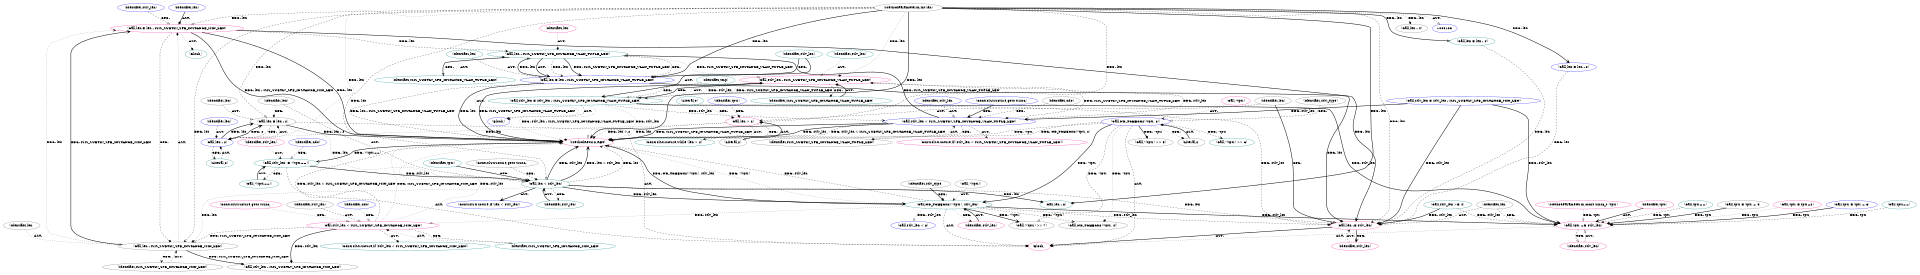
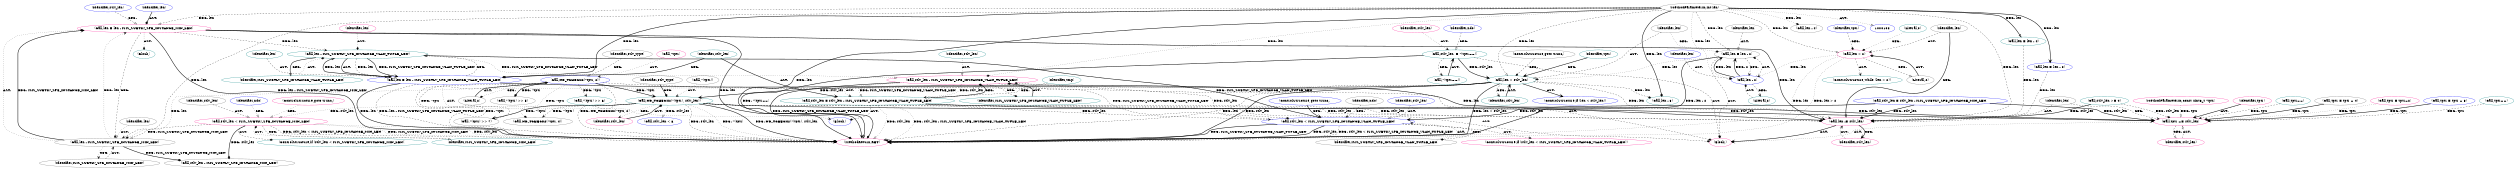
(415, 146) -> (1007, 70)
(805, 189) -> (1592, 85)
